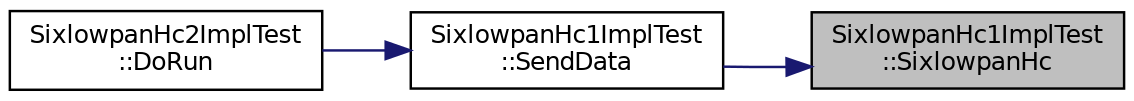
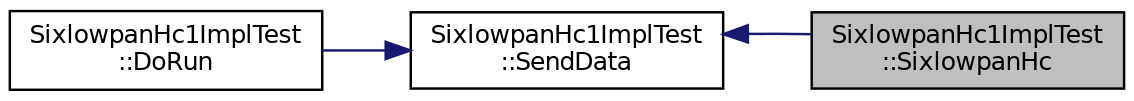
(166, 50) -> (166, 50)
(755, 67) -> (780, 34)
